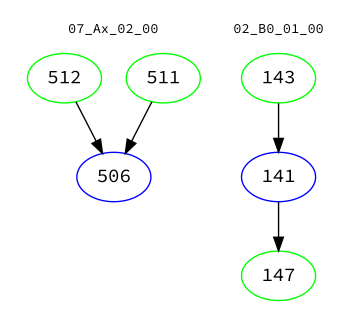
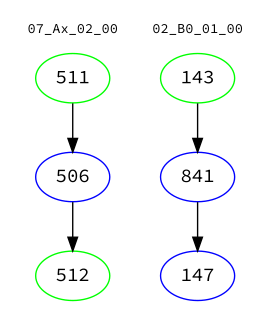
(86, 121) -> (73, 220)
(279, 177) -> (198, 177)
(279, 276) -> (198, 276)
